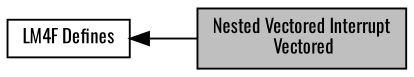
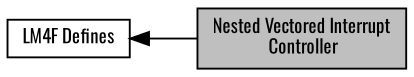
(302, 39) -> (302, 39)
